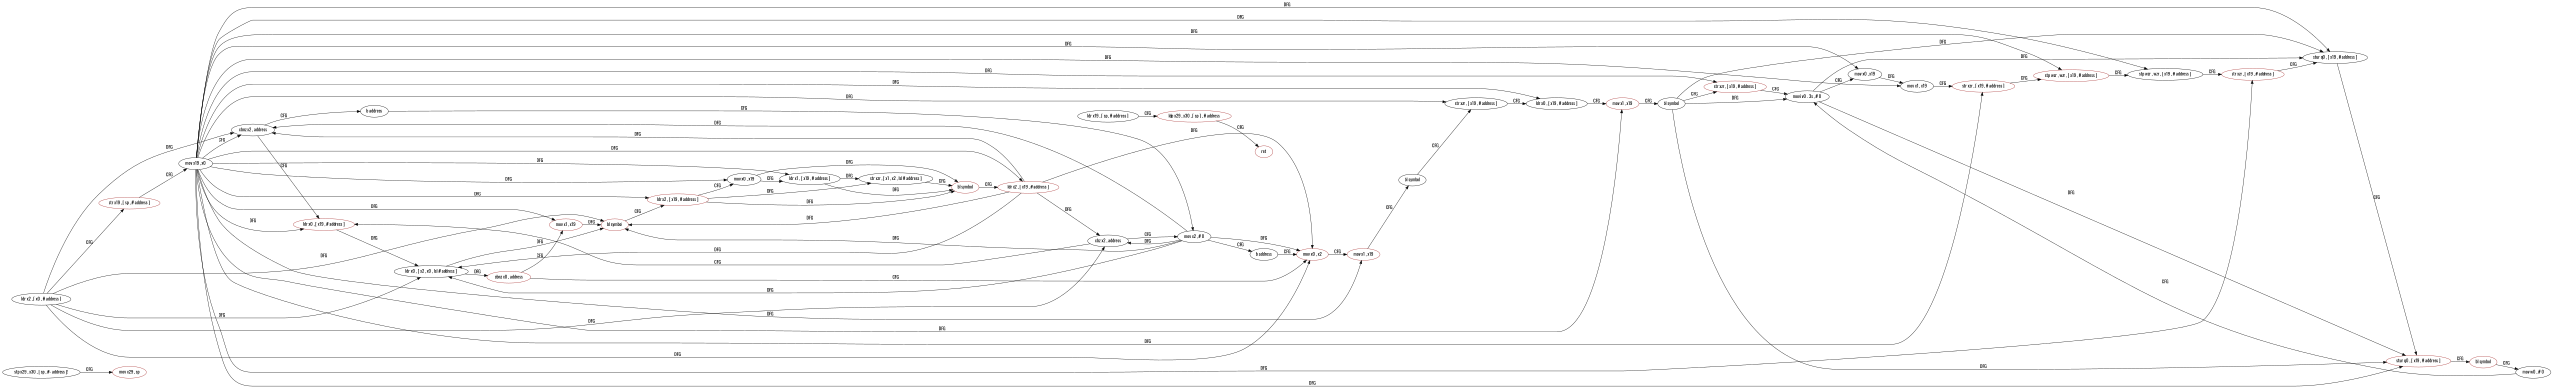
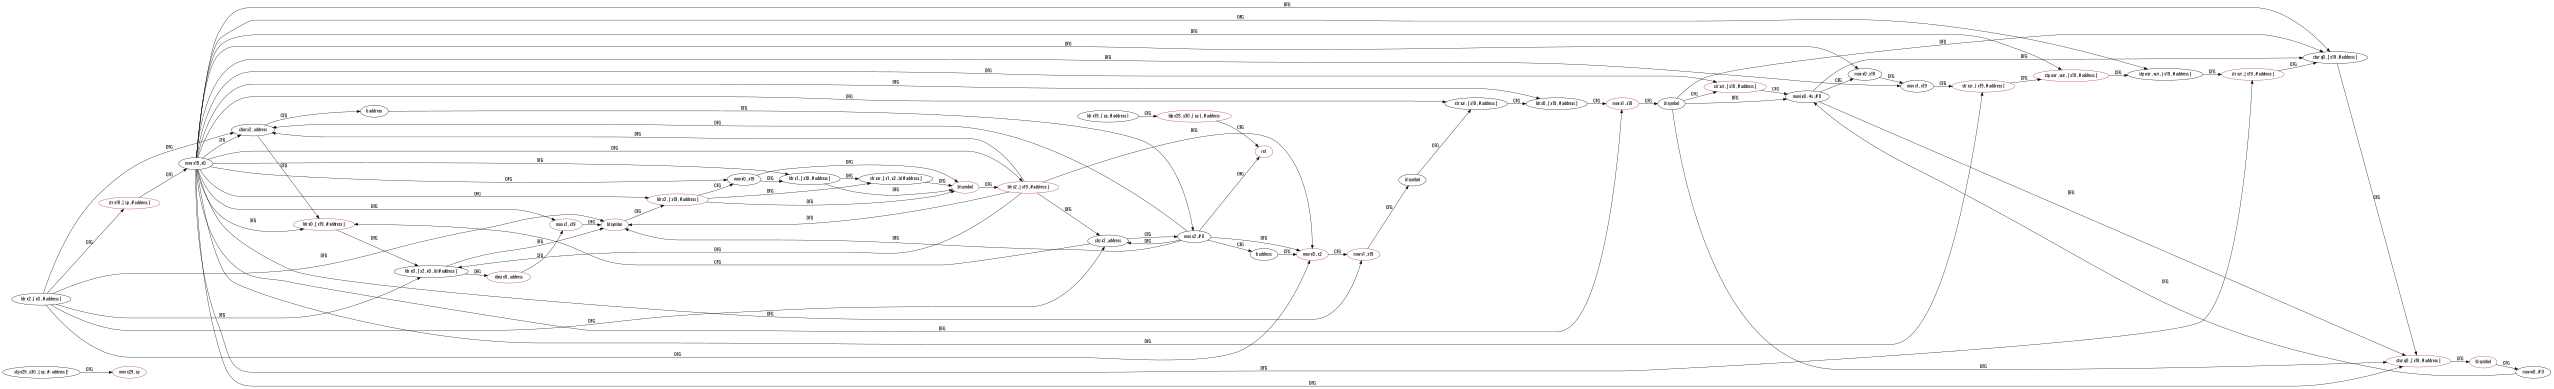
(1807, 97) -> (1807, 97)
(920, 281) -> none
(819, 293) -> (1228, 195)
